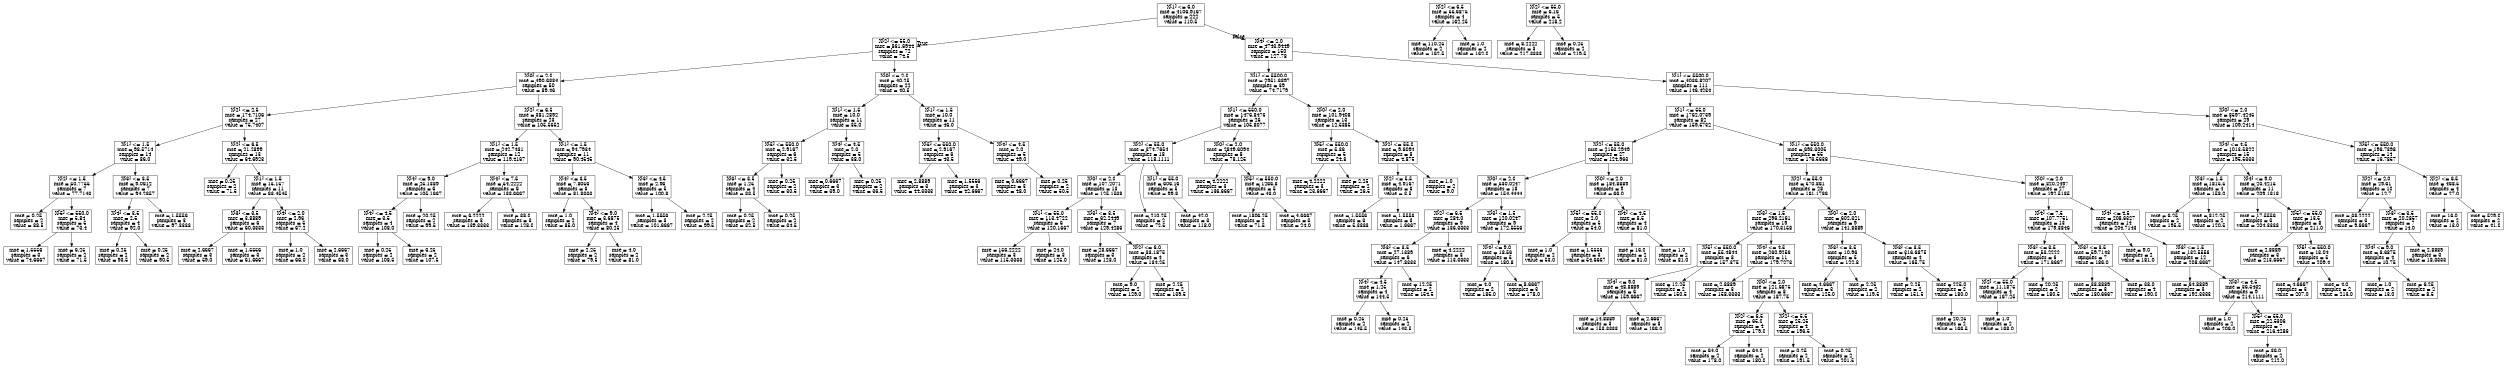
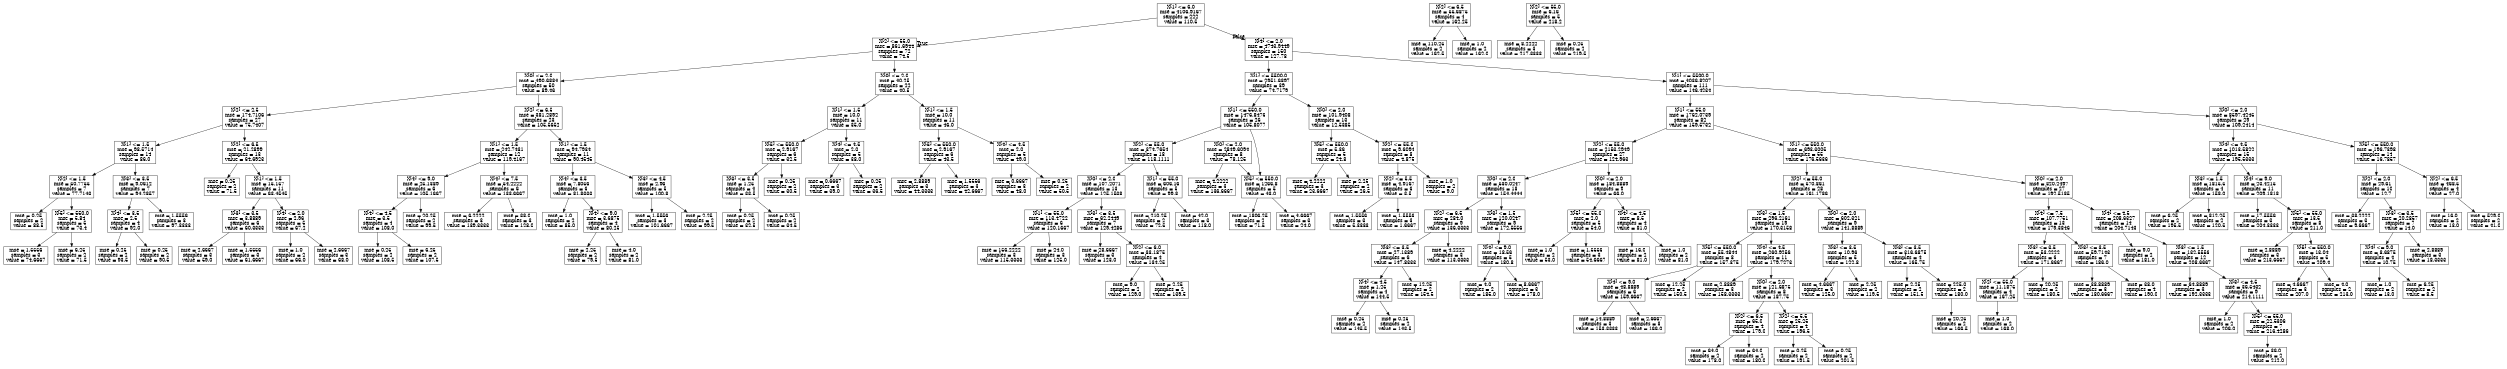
(1237, 134) -> (1257, 150)
(1139, 187) -> (1157, 204)
